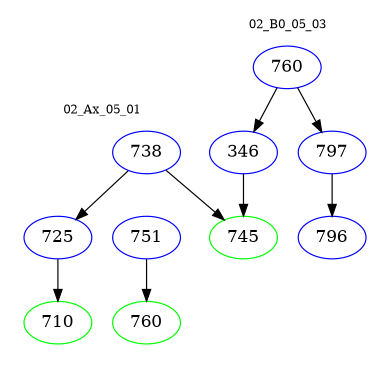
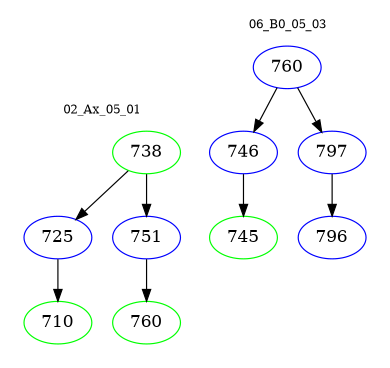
(288, 25) -> (288, 25)
(147, 152) -> (147, 152)
(243, 152) -> (243, 152)
(182, 184) -> (147, 189)
